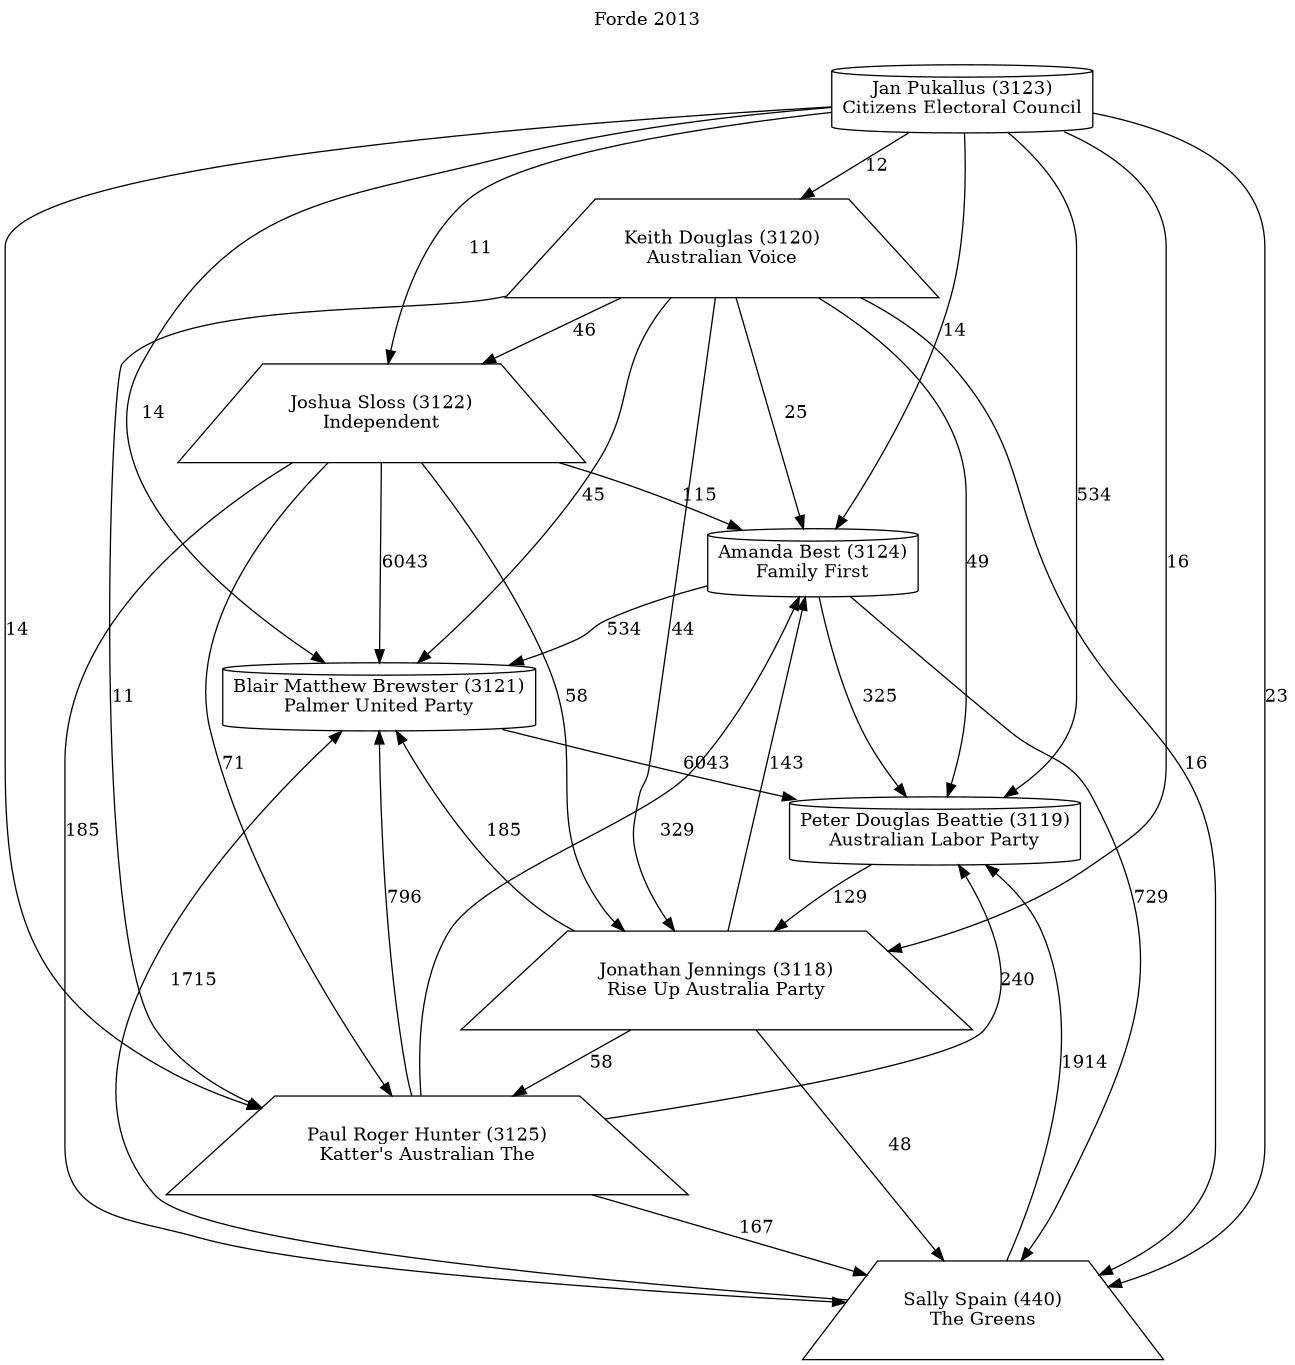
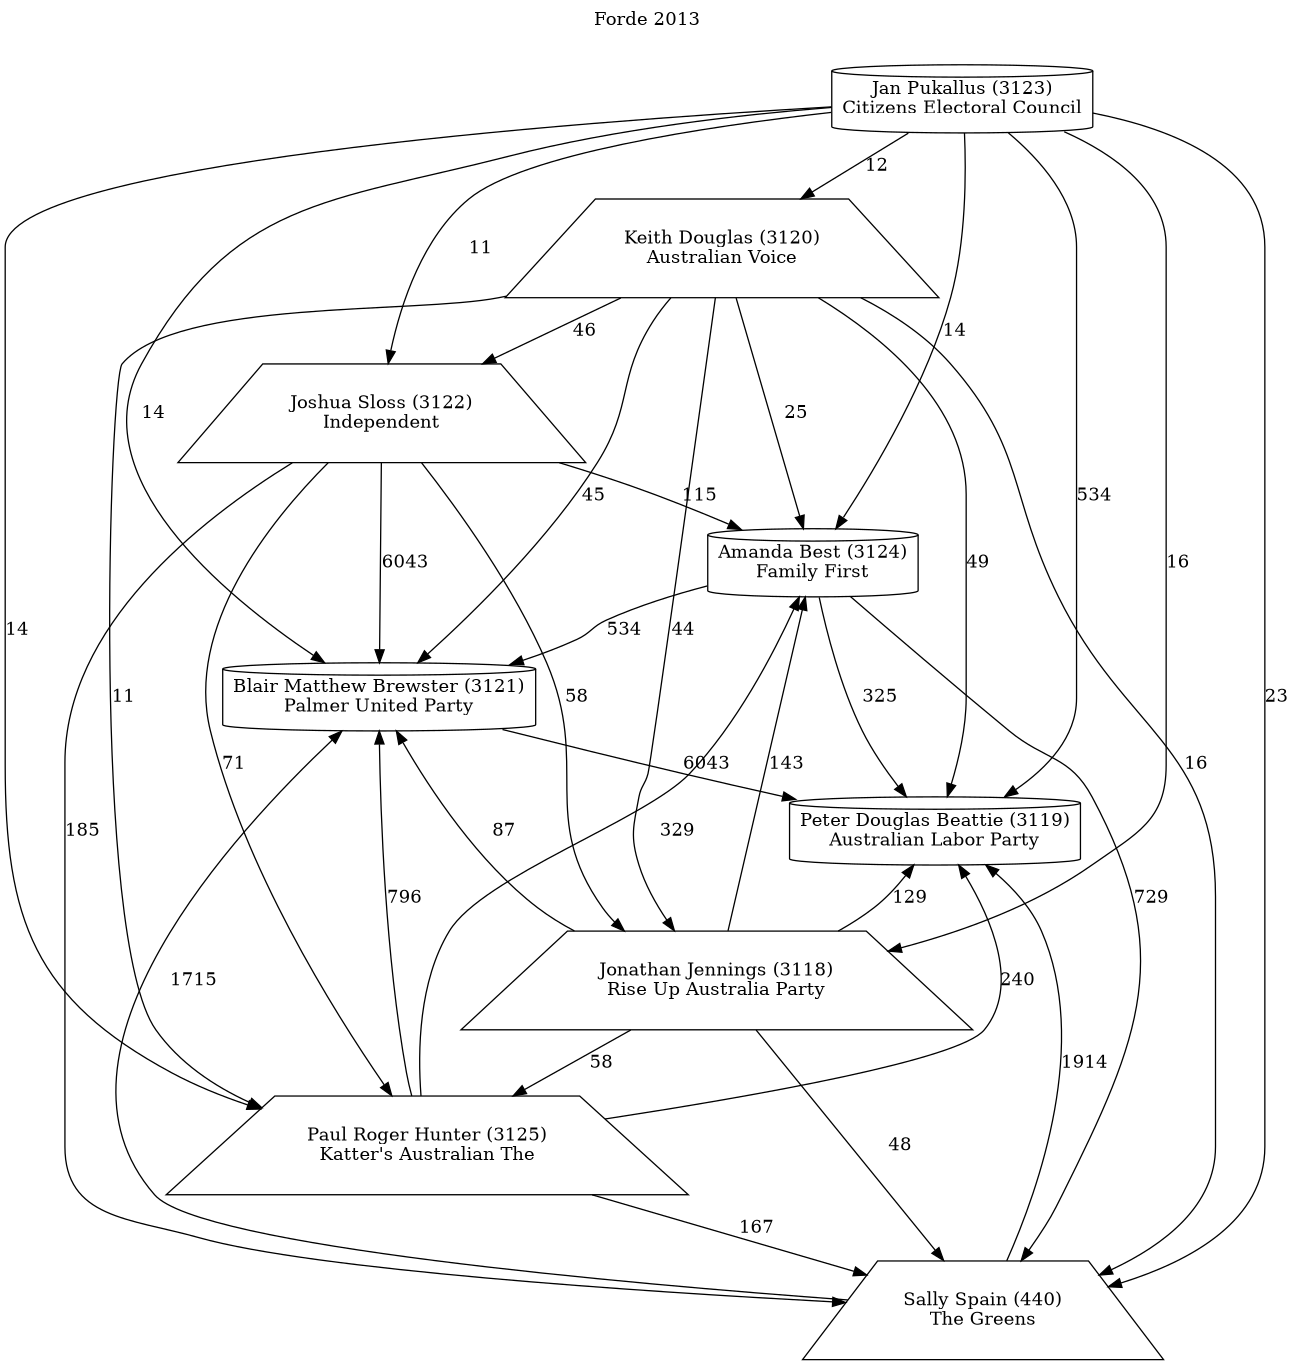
(505, 831) -> (505, 831)
(827, 892) -> (875, 907)
